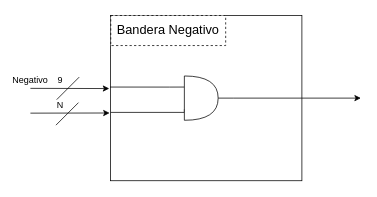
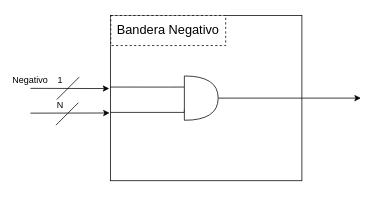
(60, 81) -> (60, 81)
